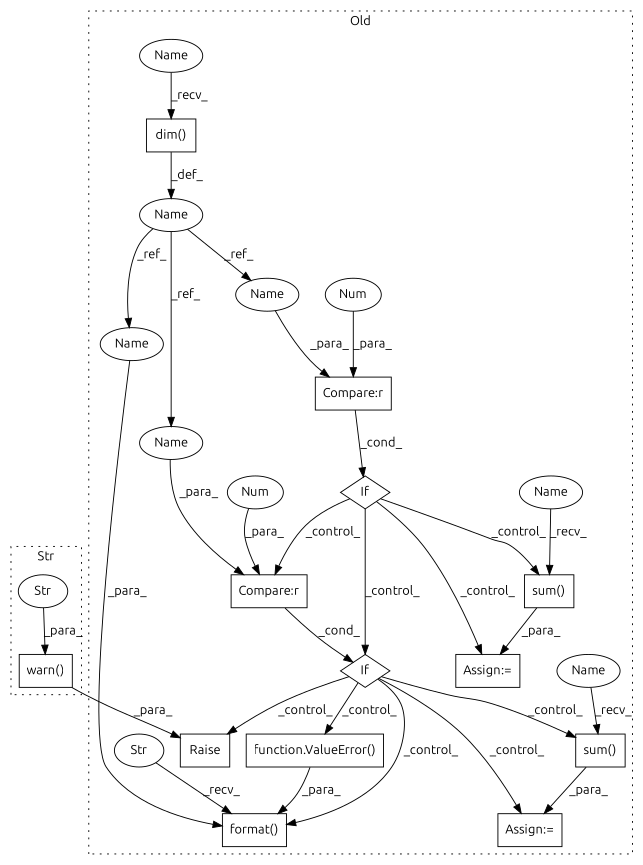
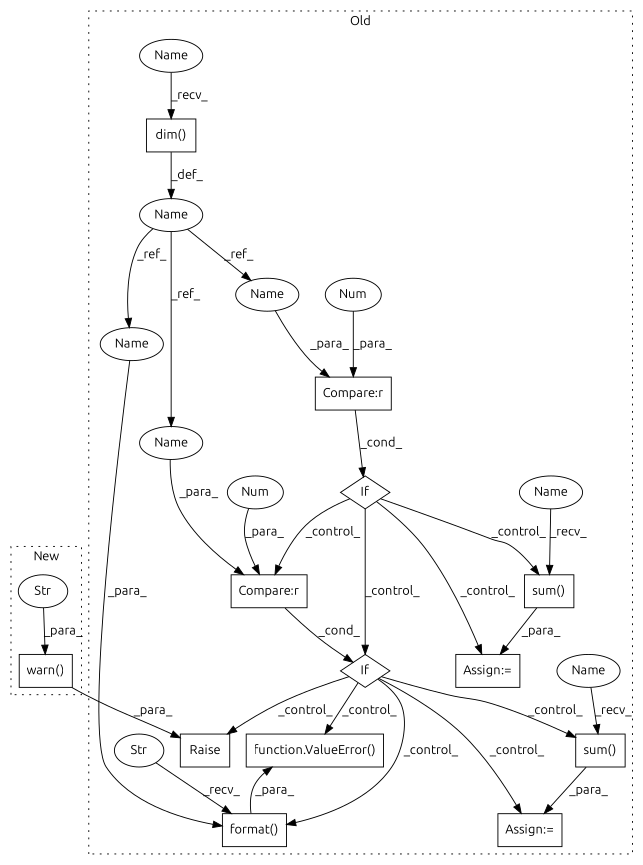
(46, 557) -> (46, 557)
(300, 789) -> (252, 791)
